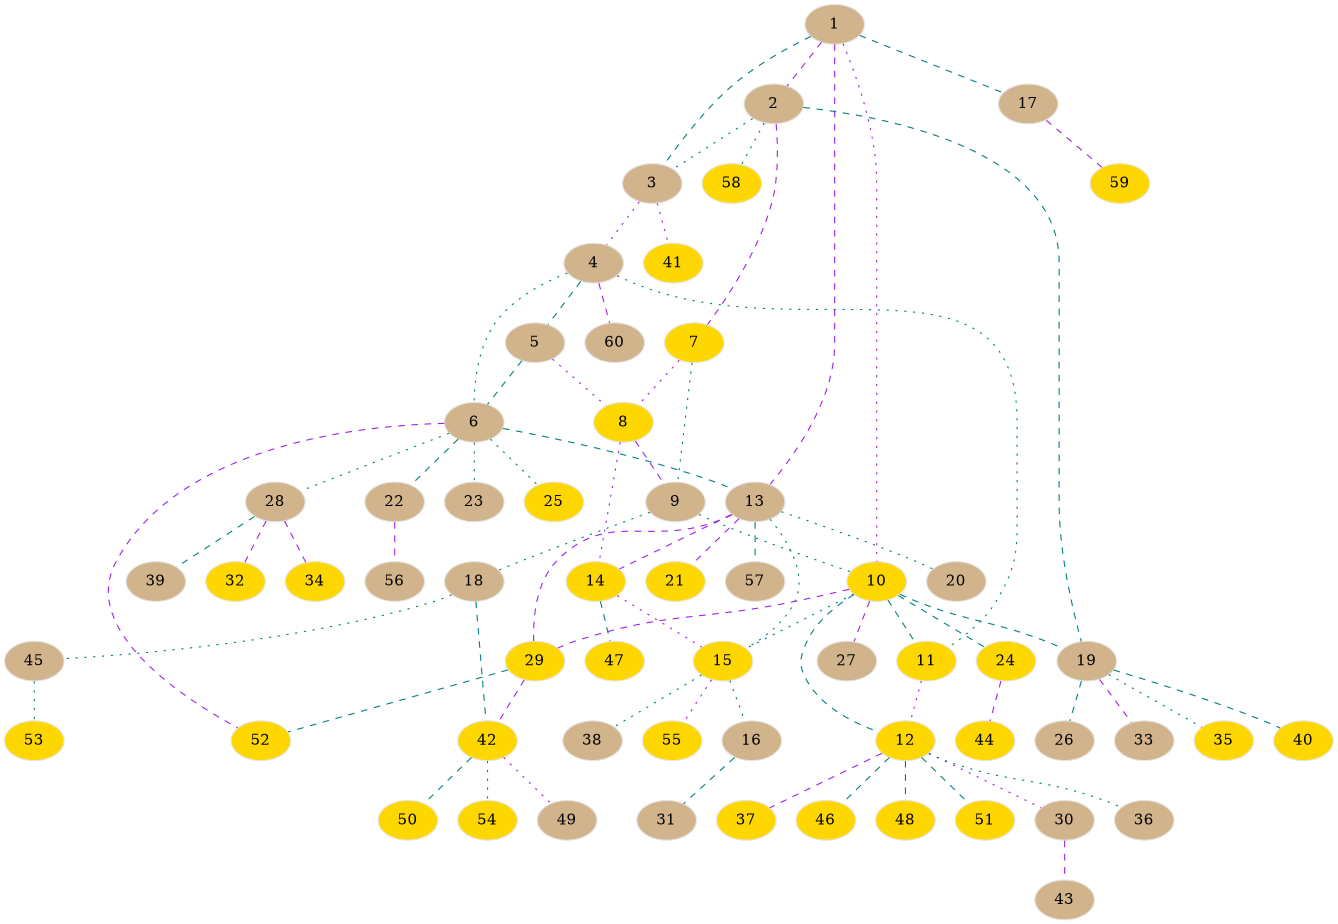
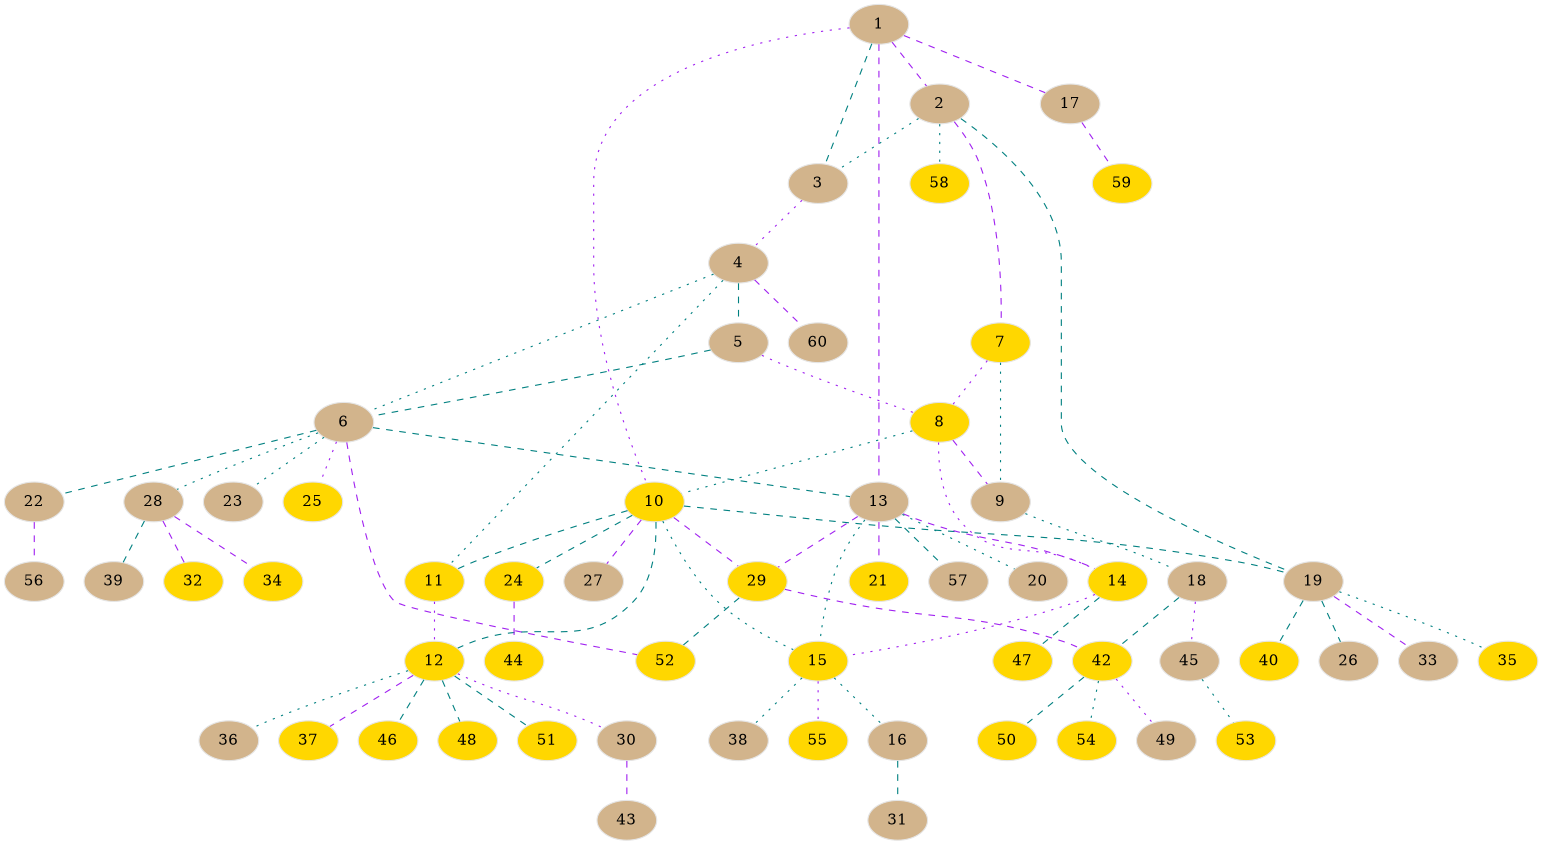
(931, 64) -> (975, 64)
(673, 263) -> none
(514, 462) -> (328, 462)
(774, 545) -> (797, 462)
(260, 639) -> (1193, 621)
